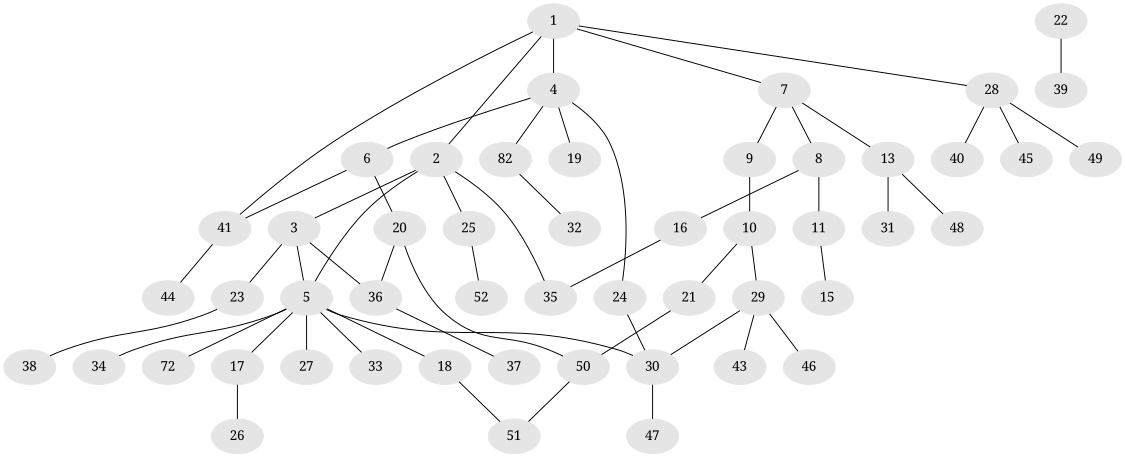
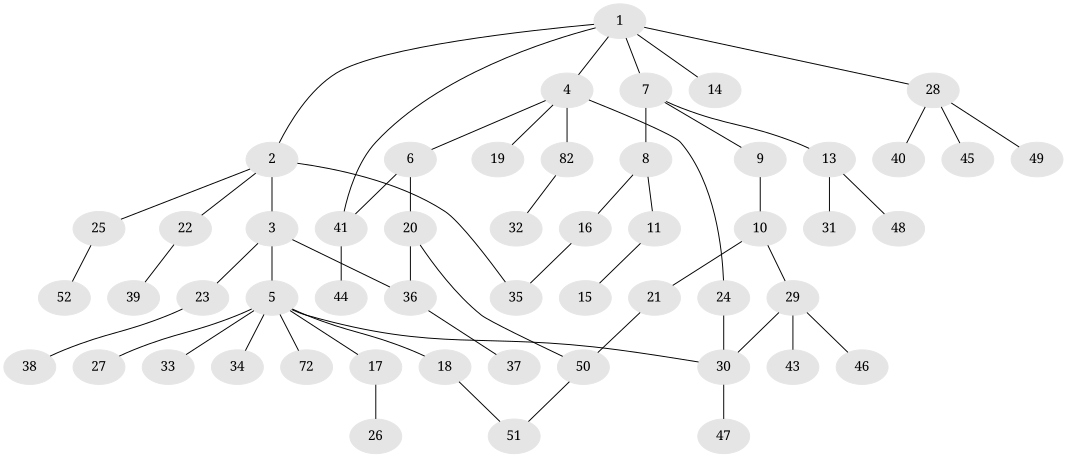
none -> (715, 90)
(358, 219) -> (229, 194)
